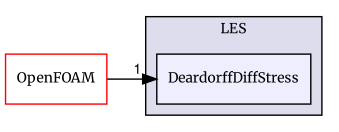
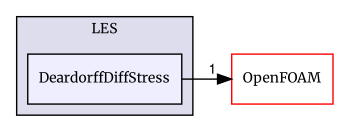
(125, 79) -> (201, 79)
